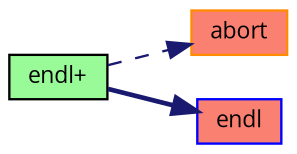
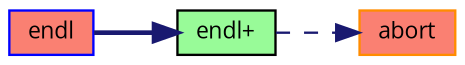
(141, 97) -> (124, 33)
